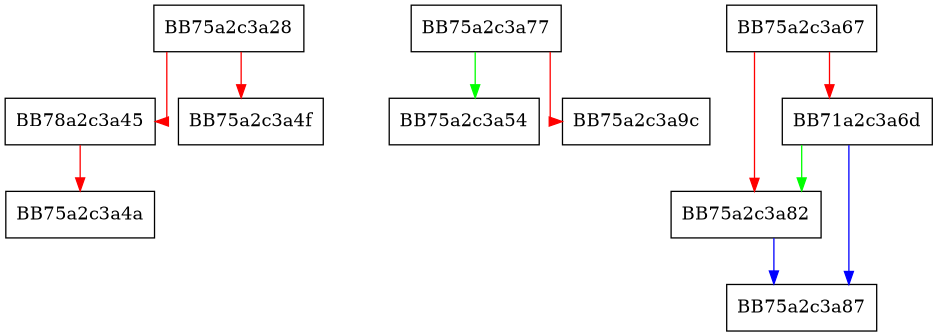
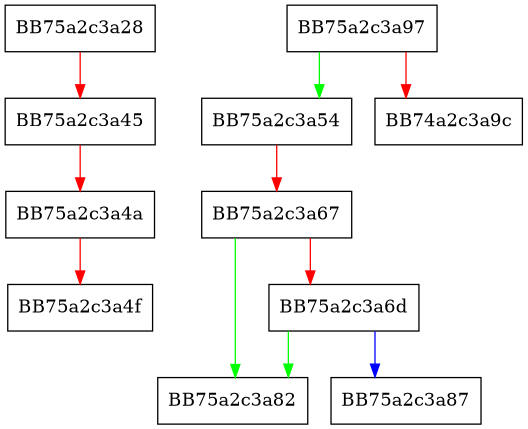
(486, 28) -> (362, 28)
(241, 68) -> (80, 255)
(754, 115) -> (235, 301)
(80, 122) -> (80, 122)
(636, 122) -> (449, 122)
(857, 122) -> (344, 308)
none -> (277, 161)
(774, 255) -> none
